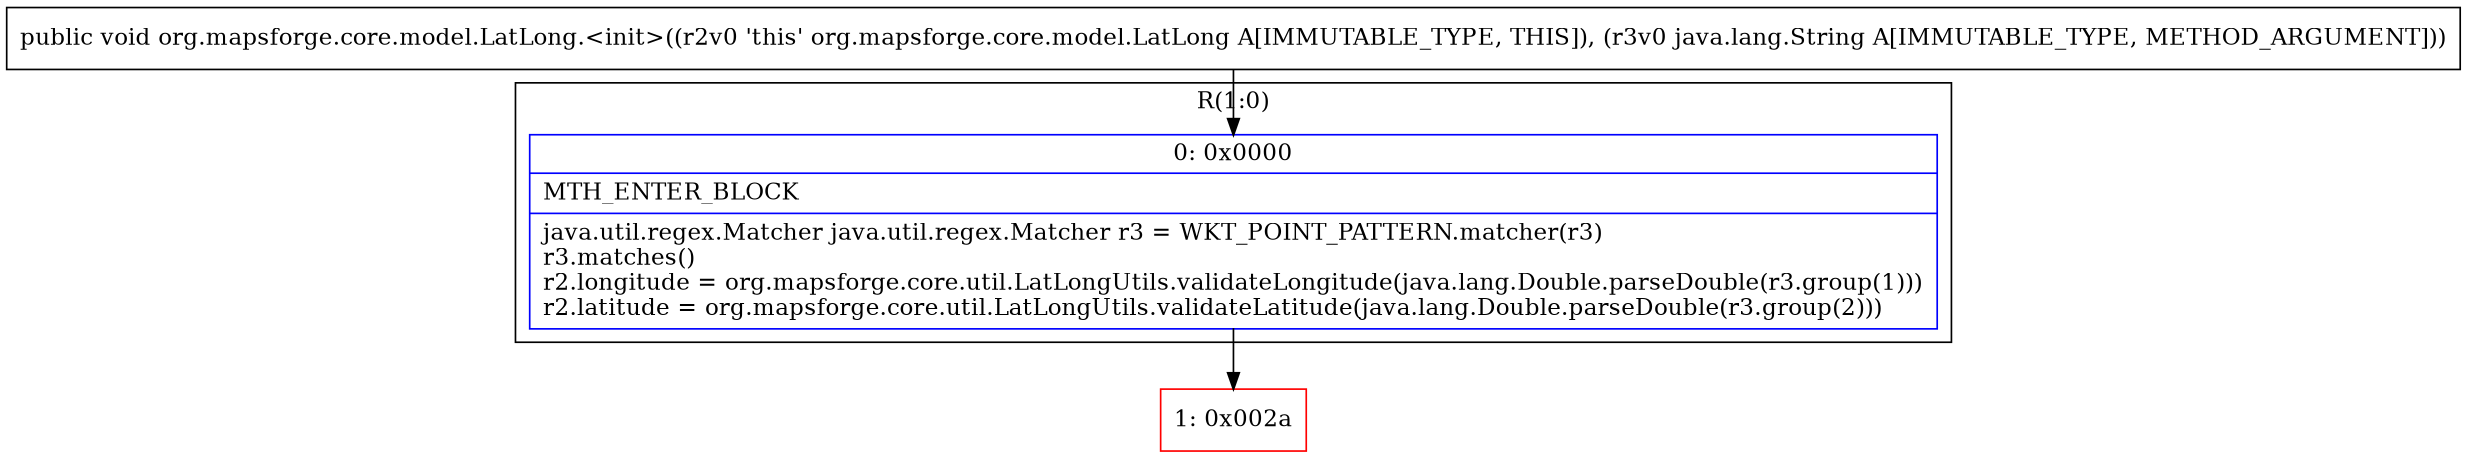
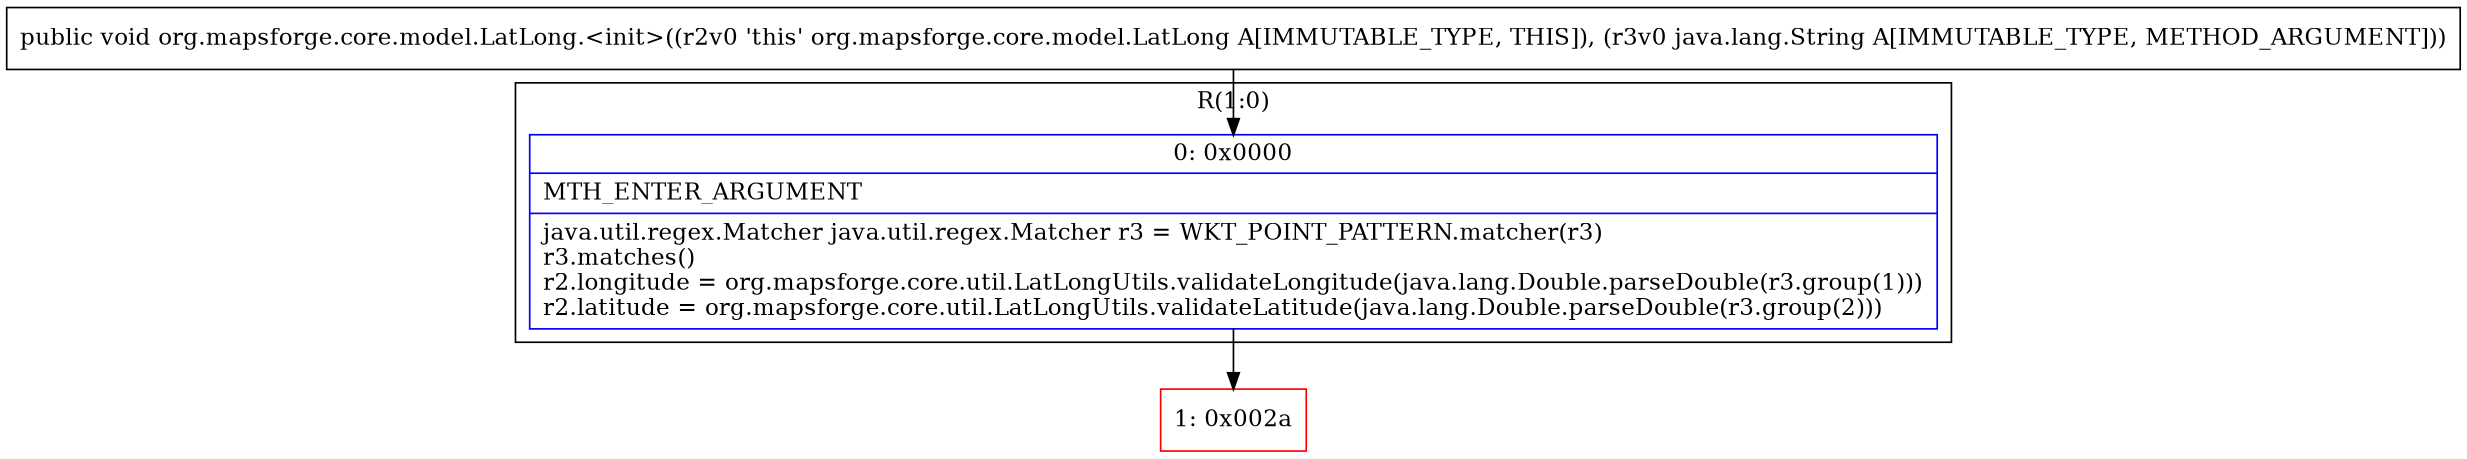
(672, 192) -> (703, 192)
